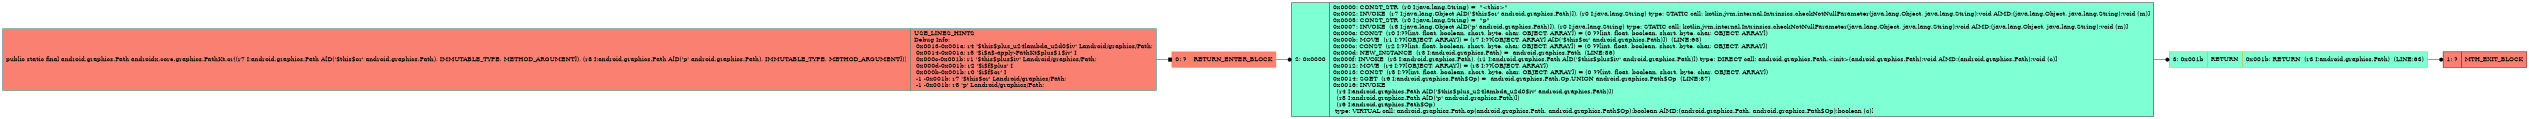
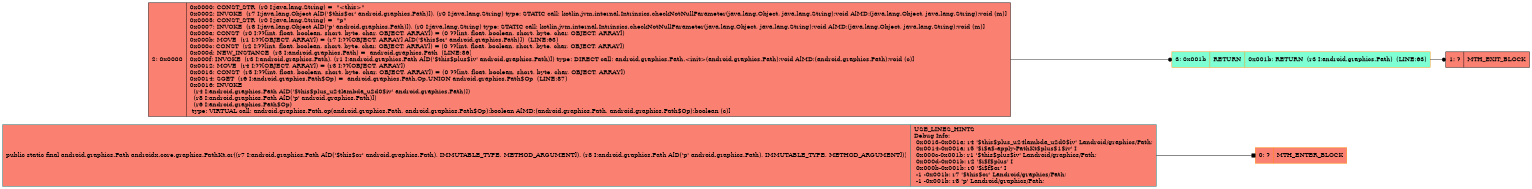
(1233, 59) -> (1310, 155)
(1282, 60) -> none
(1723, 60) -> (579, 60)
